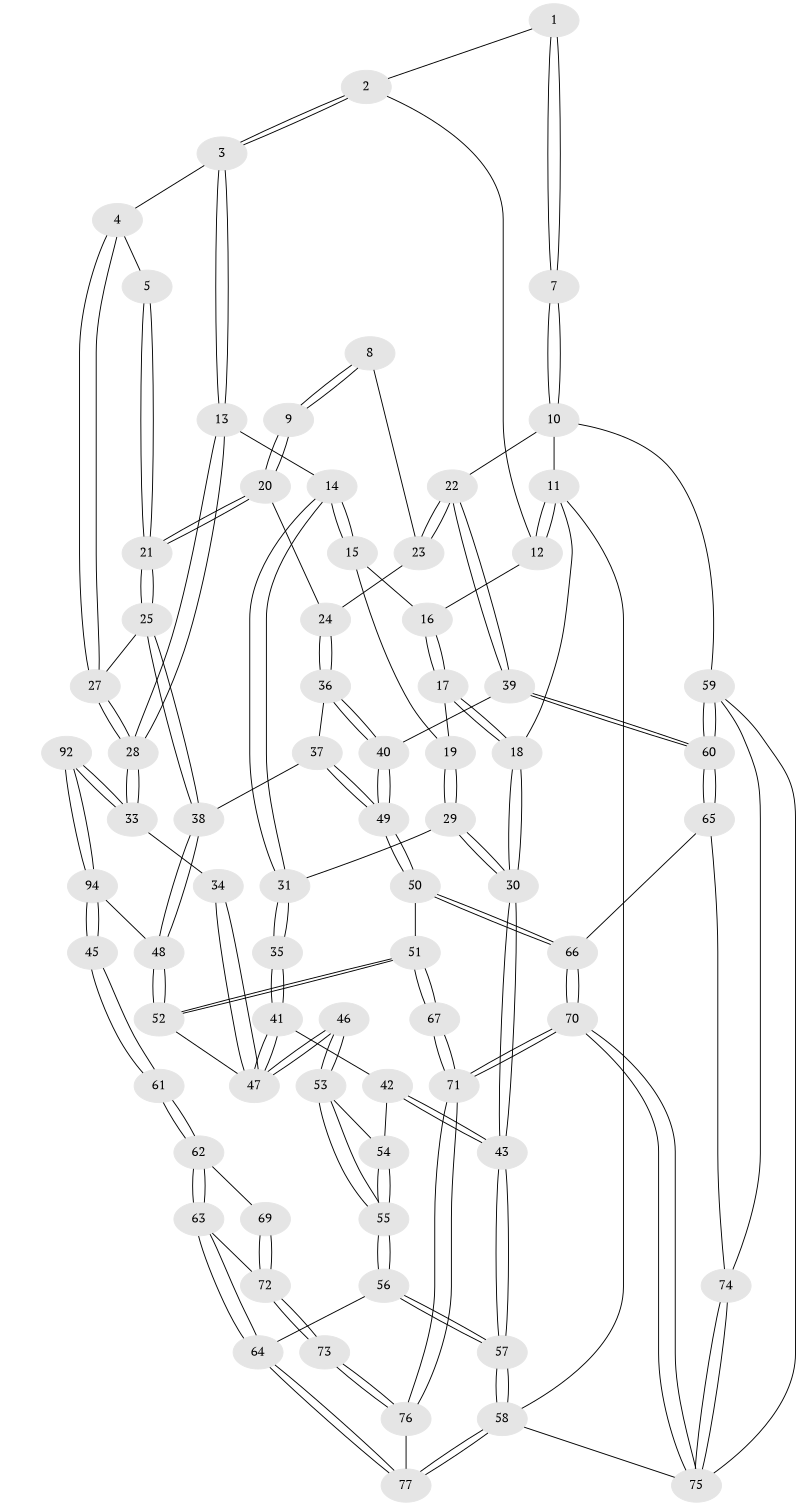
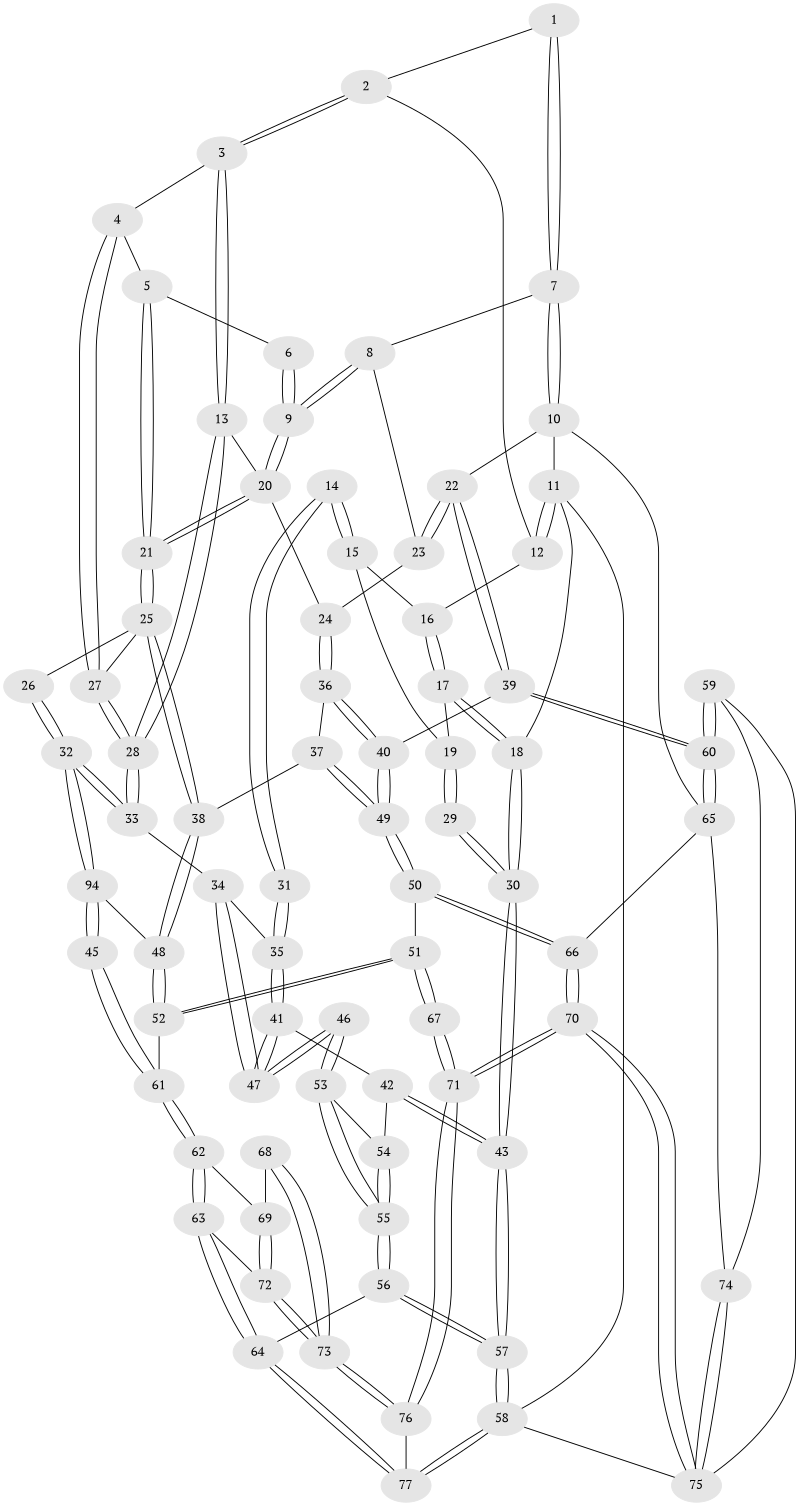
none -> (462, 320)
none -> (289, 353)
(277, 453) -> (244, 453)
(696, 515) -> (659, 606)
none -> (29, 686)
(67, 753) -> (67, 753)
(369, 855) -> none
none -> (248, 919)
(207, 1053) -> (159, 1053)
none -> (265, 1153)
